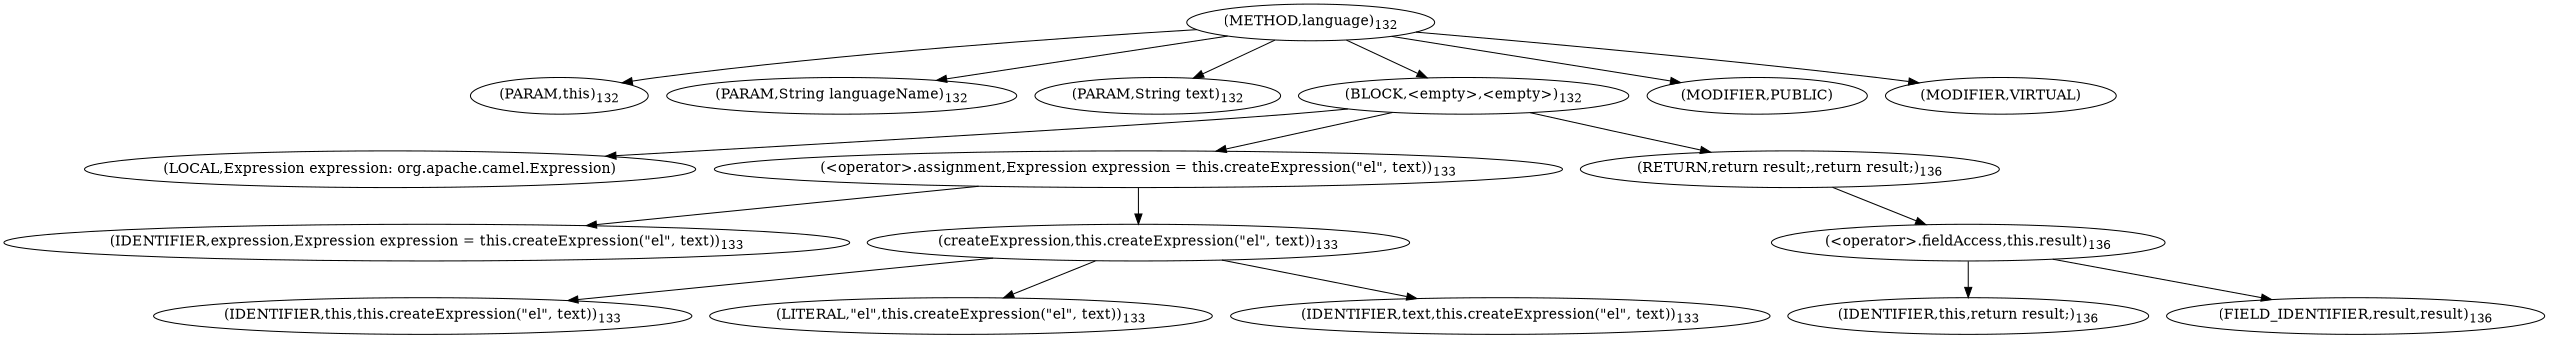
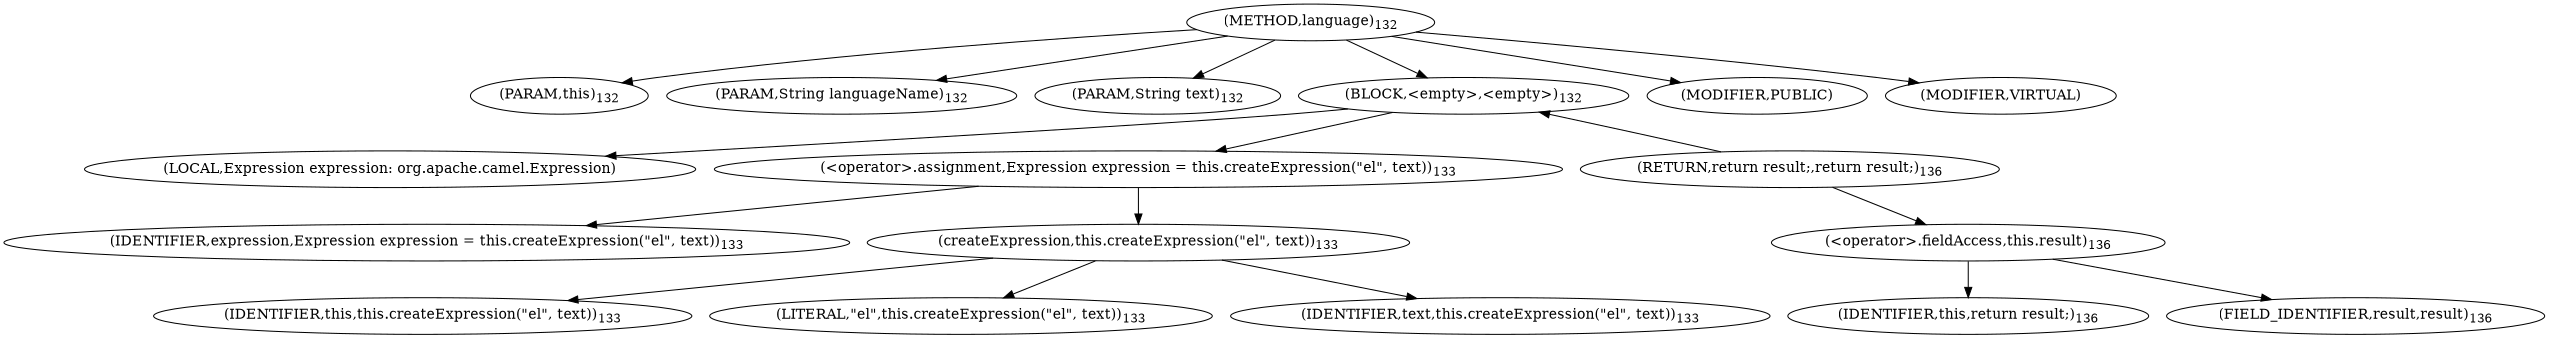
(1615, 132) -> (1635, 133)
